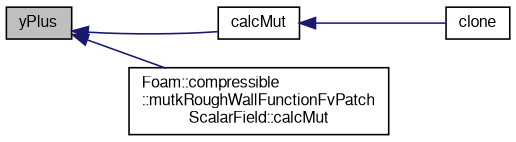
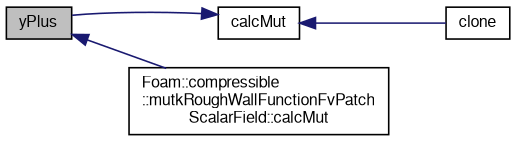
(153, 34) -> (137, 12)
